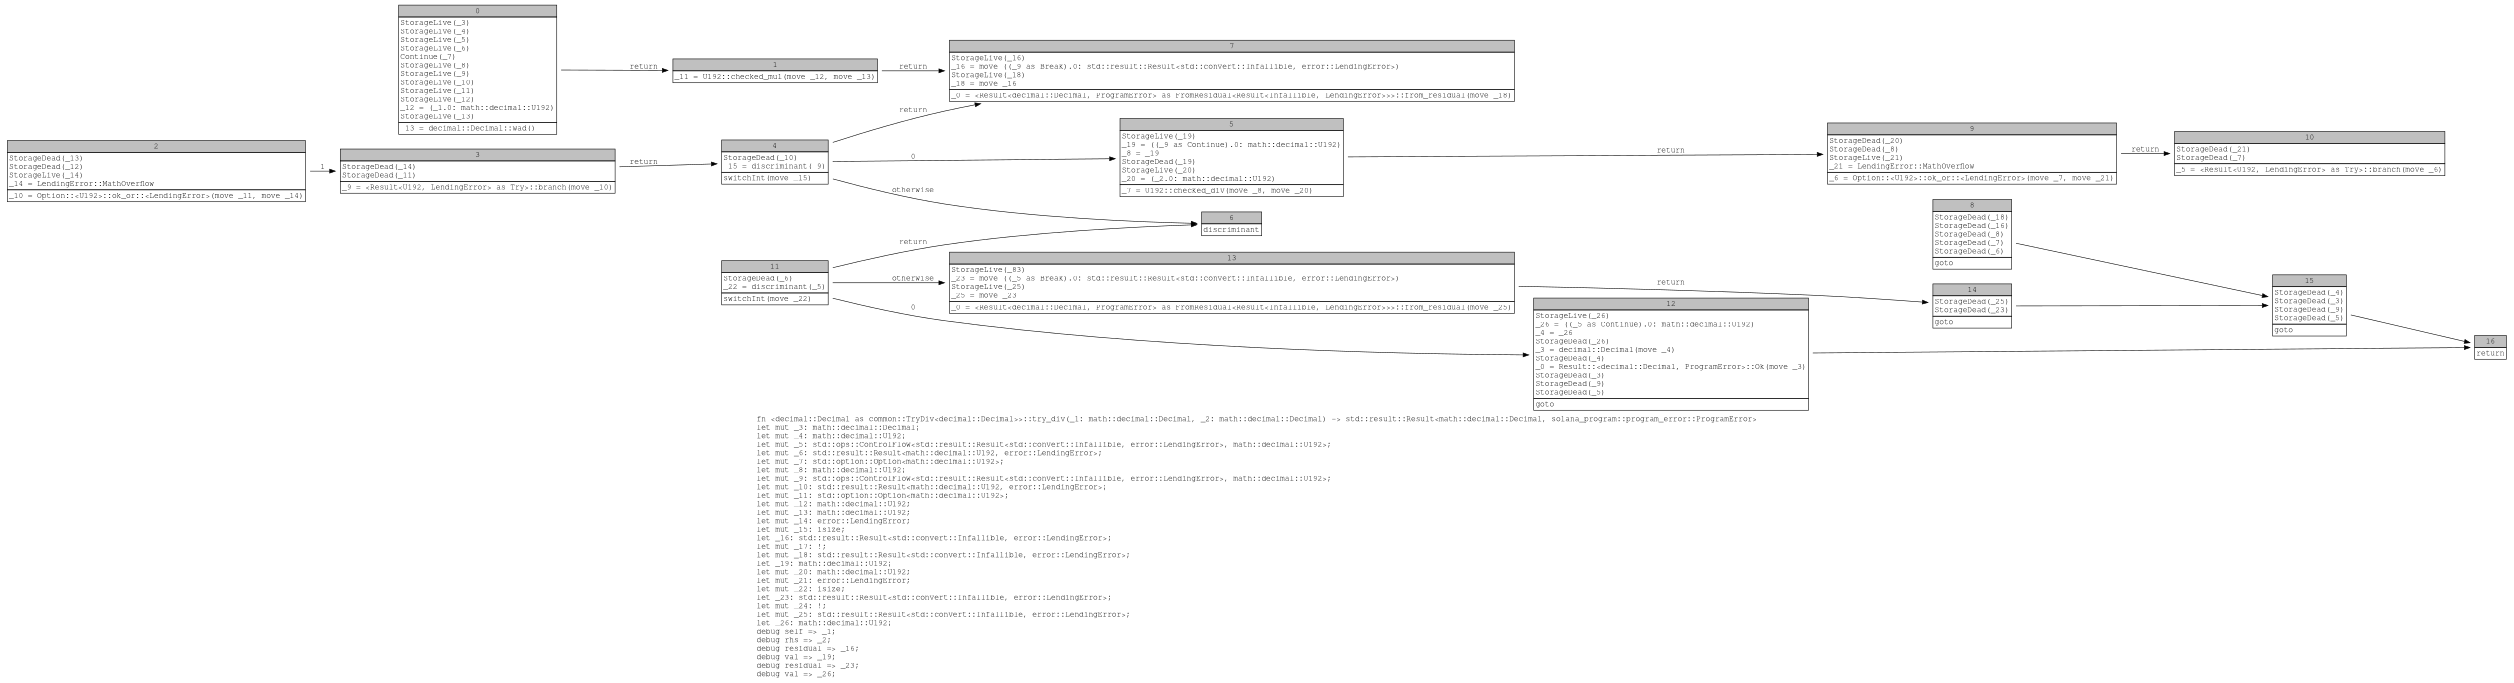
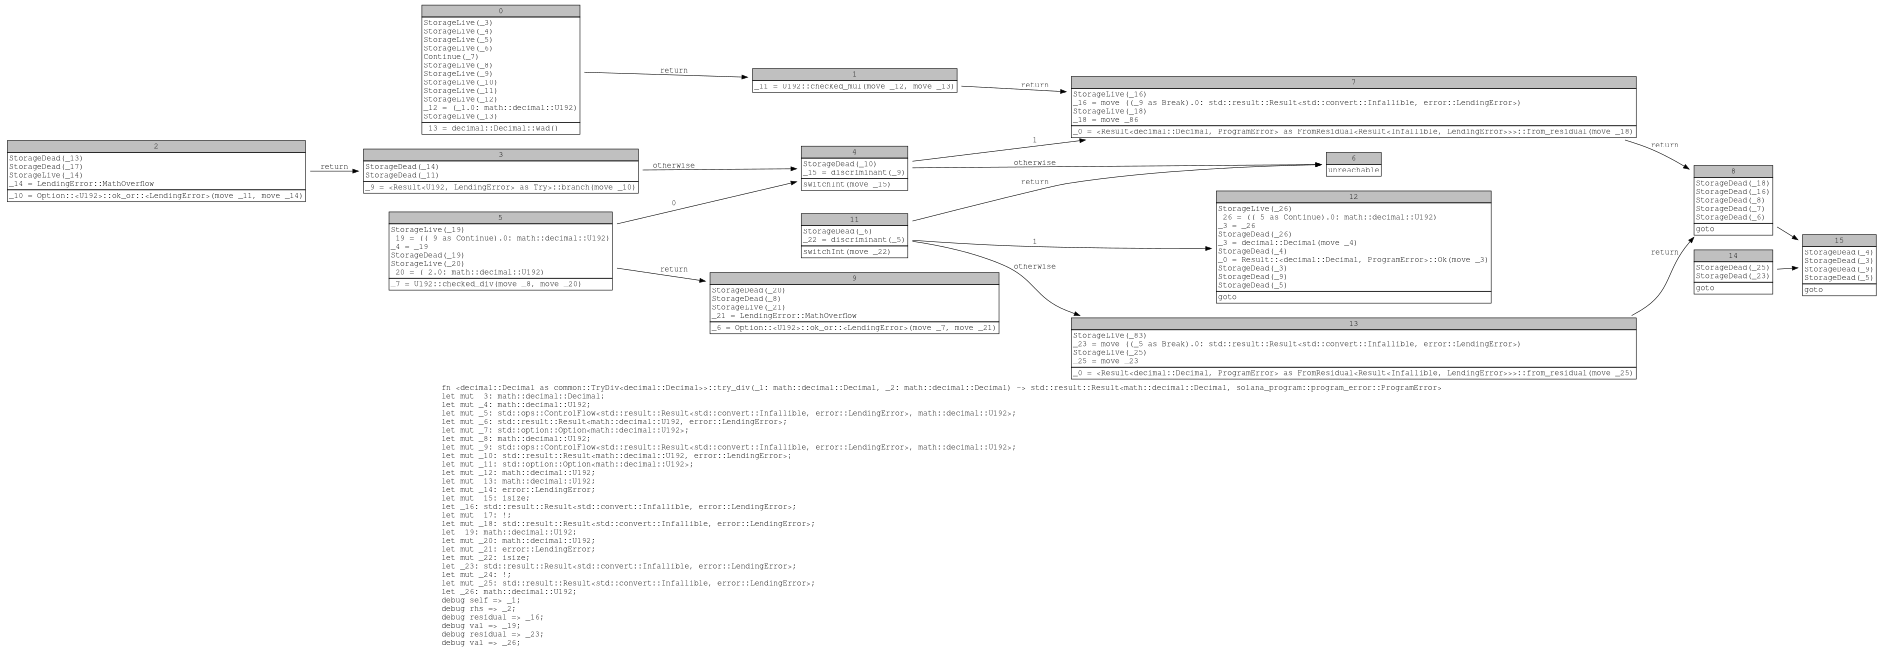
(984, 83) -> (1106, 120)
(913, 110) -> (1035, 140)
none -> (1656, 151)
(1141, 153) -> (410, 246)
(2309, 154) -> none
(971, 160) -> (704, 203)
(644, 162) -> (674, 166)
(47, 167) -> (47, 167)
(323, 167) -> (334, 167)
(1232, 230) -> (1354, 170)
(1721, 292) -> (1666, 283)
(913, 307) -> (1035, 242)
(1554, 333) -> (1237, 226)
(2490, 347) -> none
